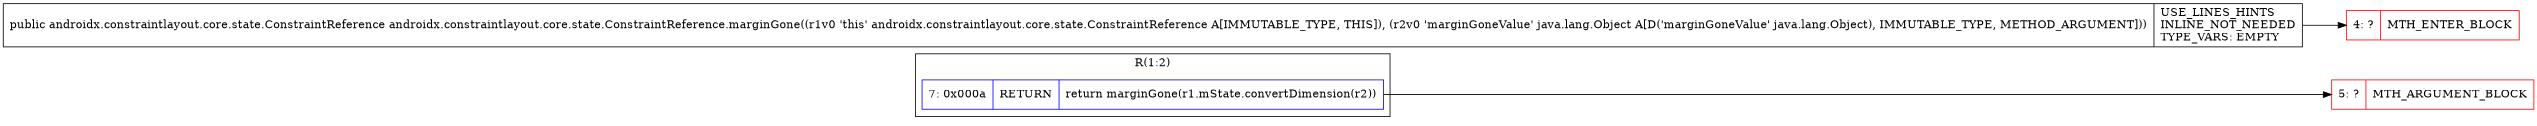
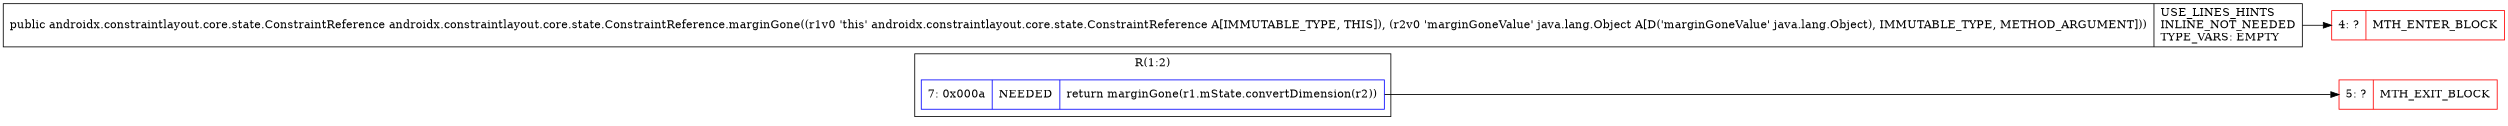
(1026, 94) -> (1026, 94)
(2450, 94) -> (2435, 94)
